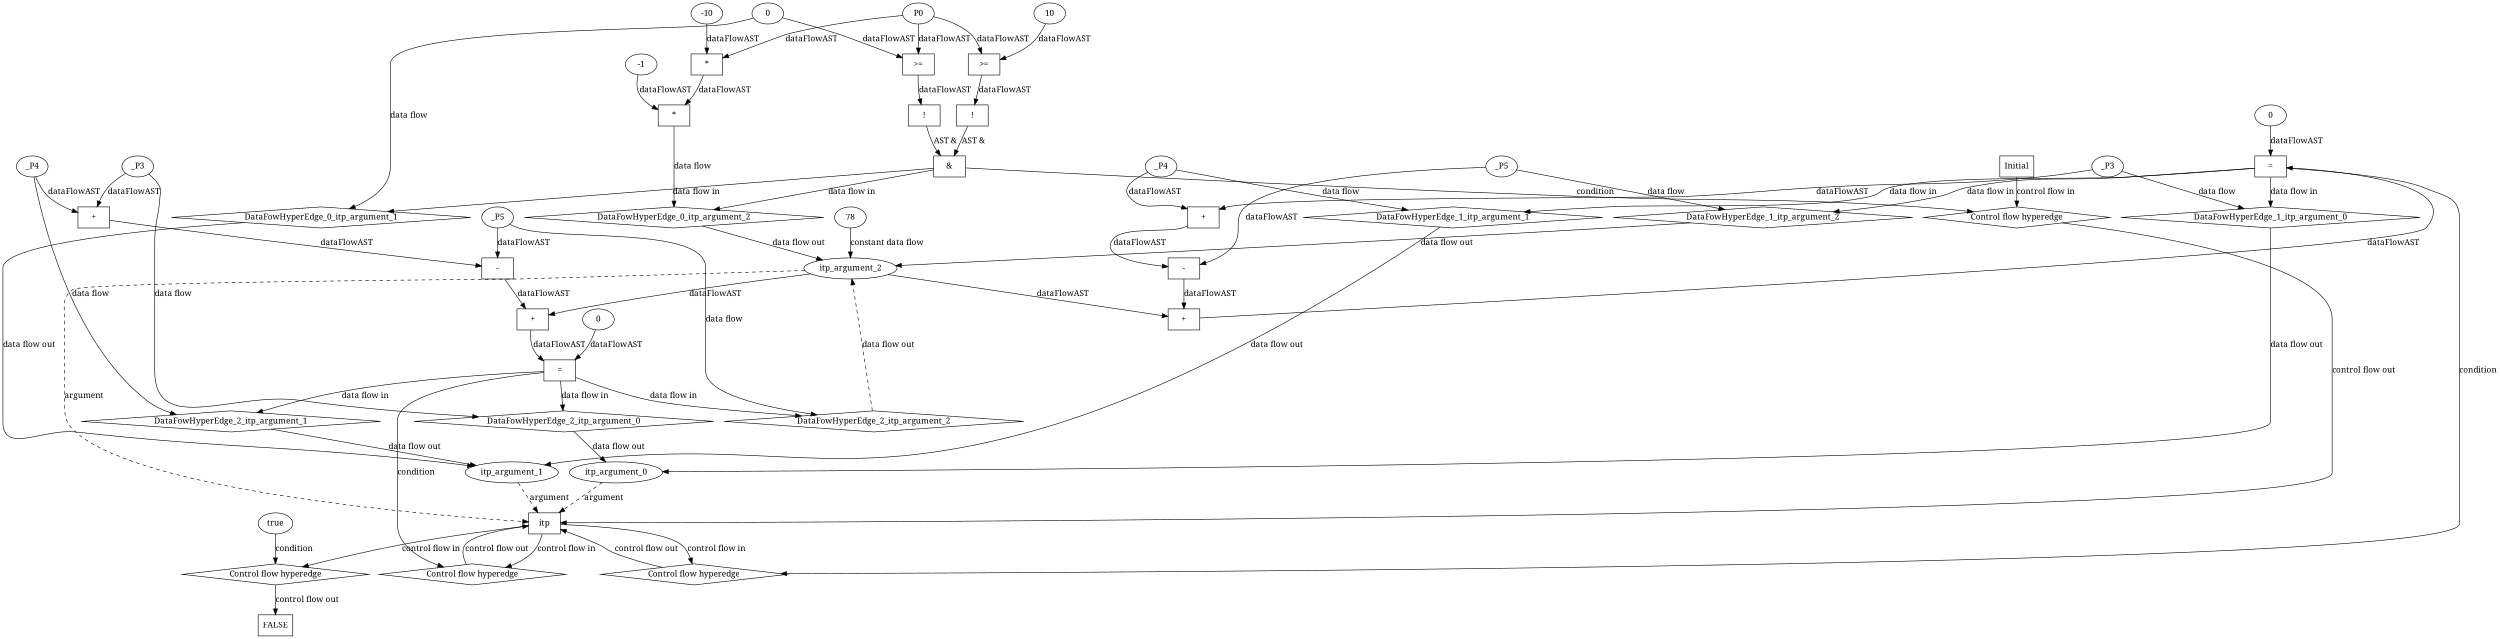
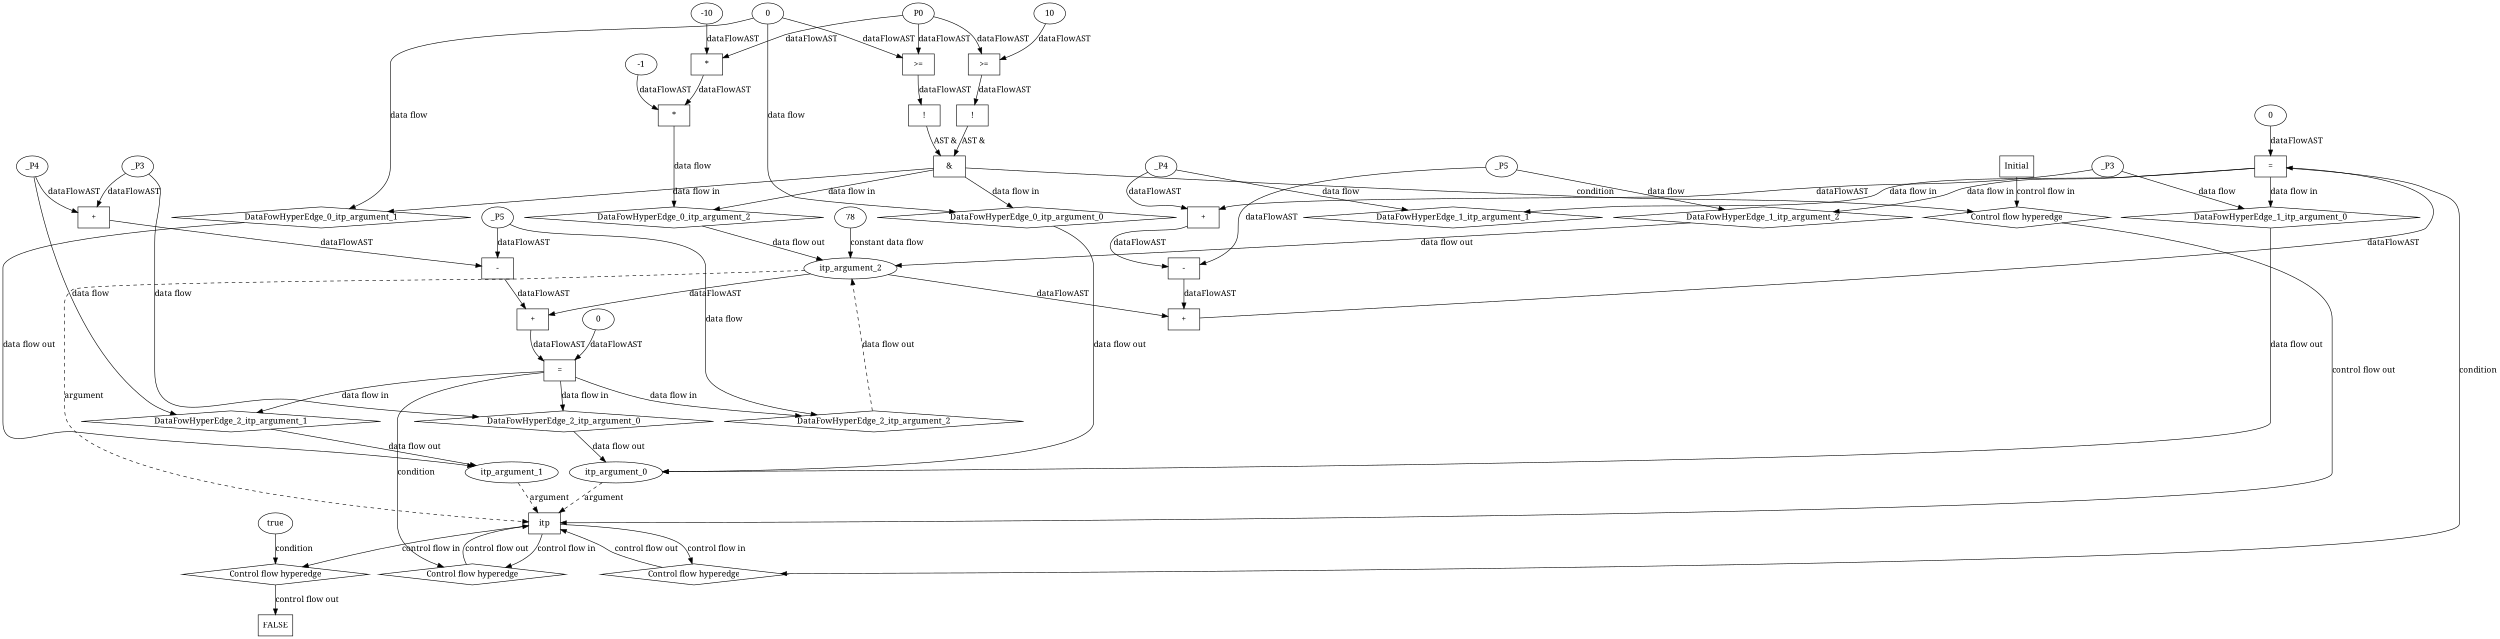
none -> (1027, 217)
(1019, 434) -> none
